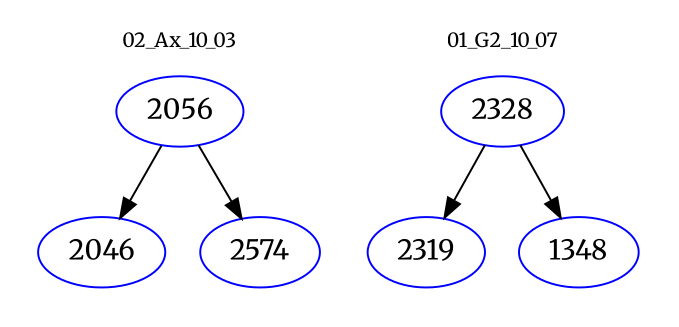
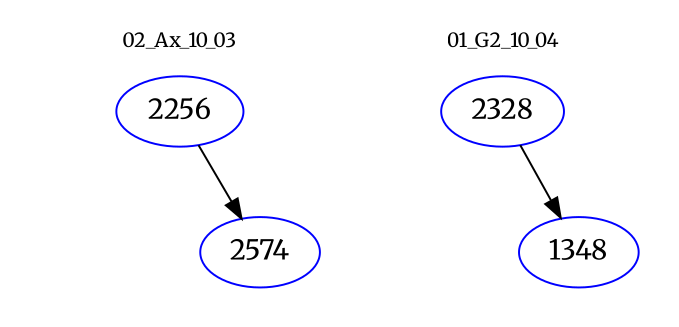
(504, 42) -> (504, 42)
(180, 111) -> (180, 111)
(102, 252) -> none
(426, 252) -> none
